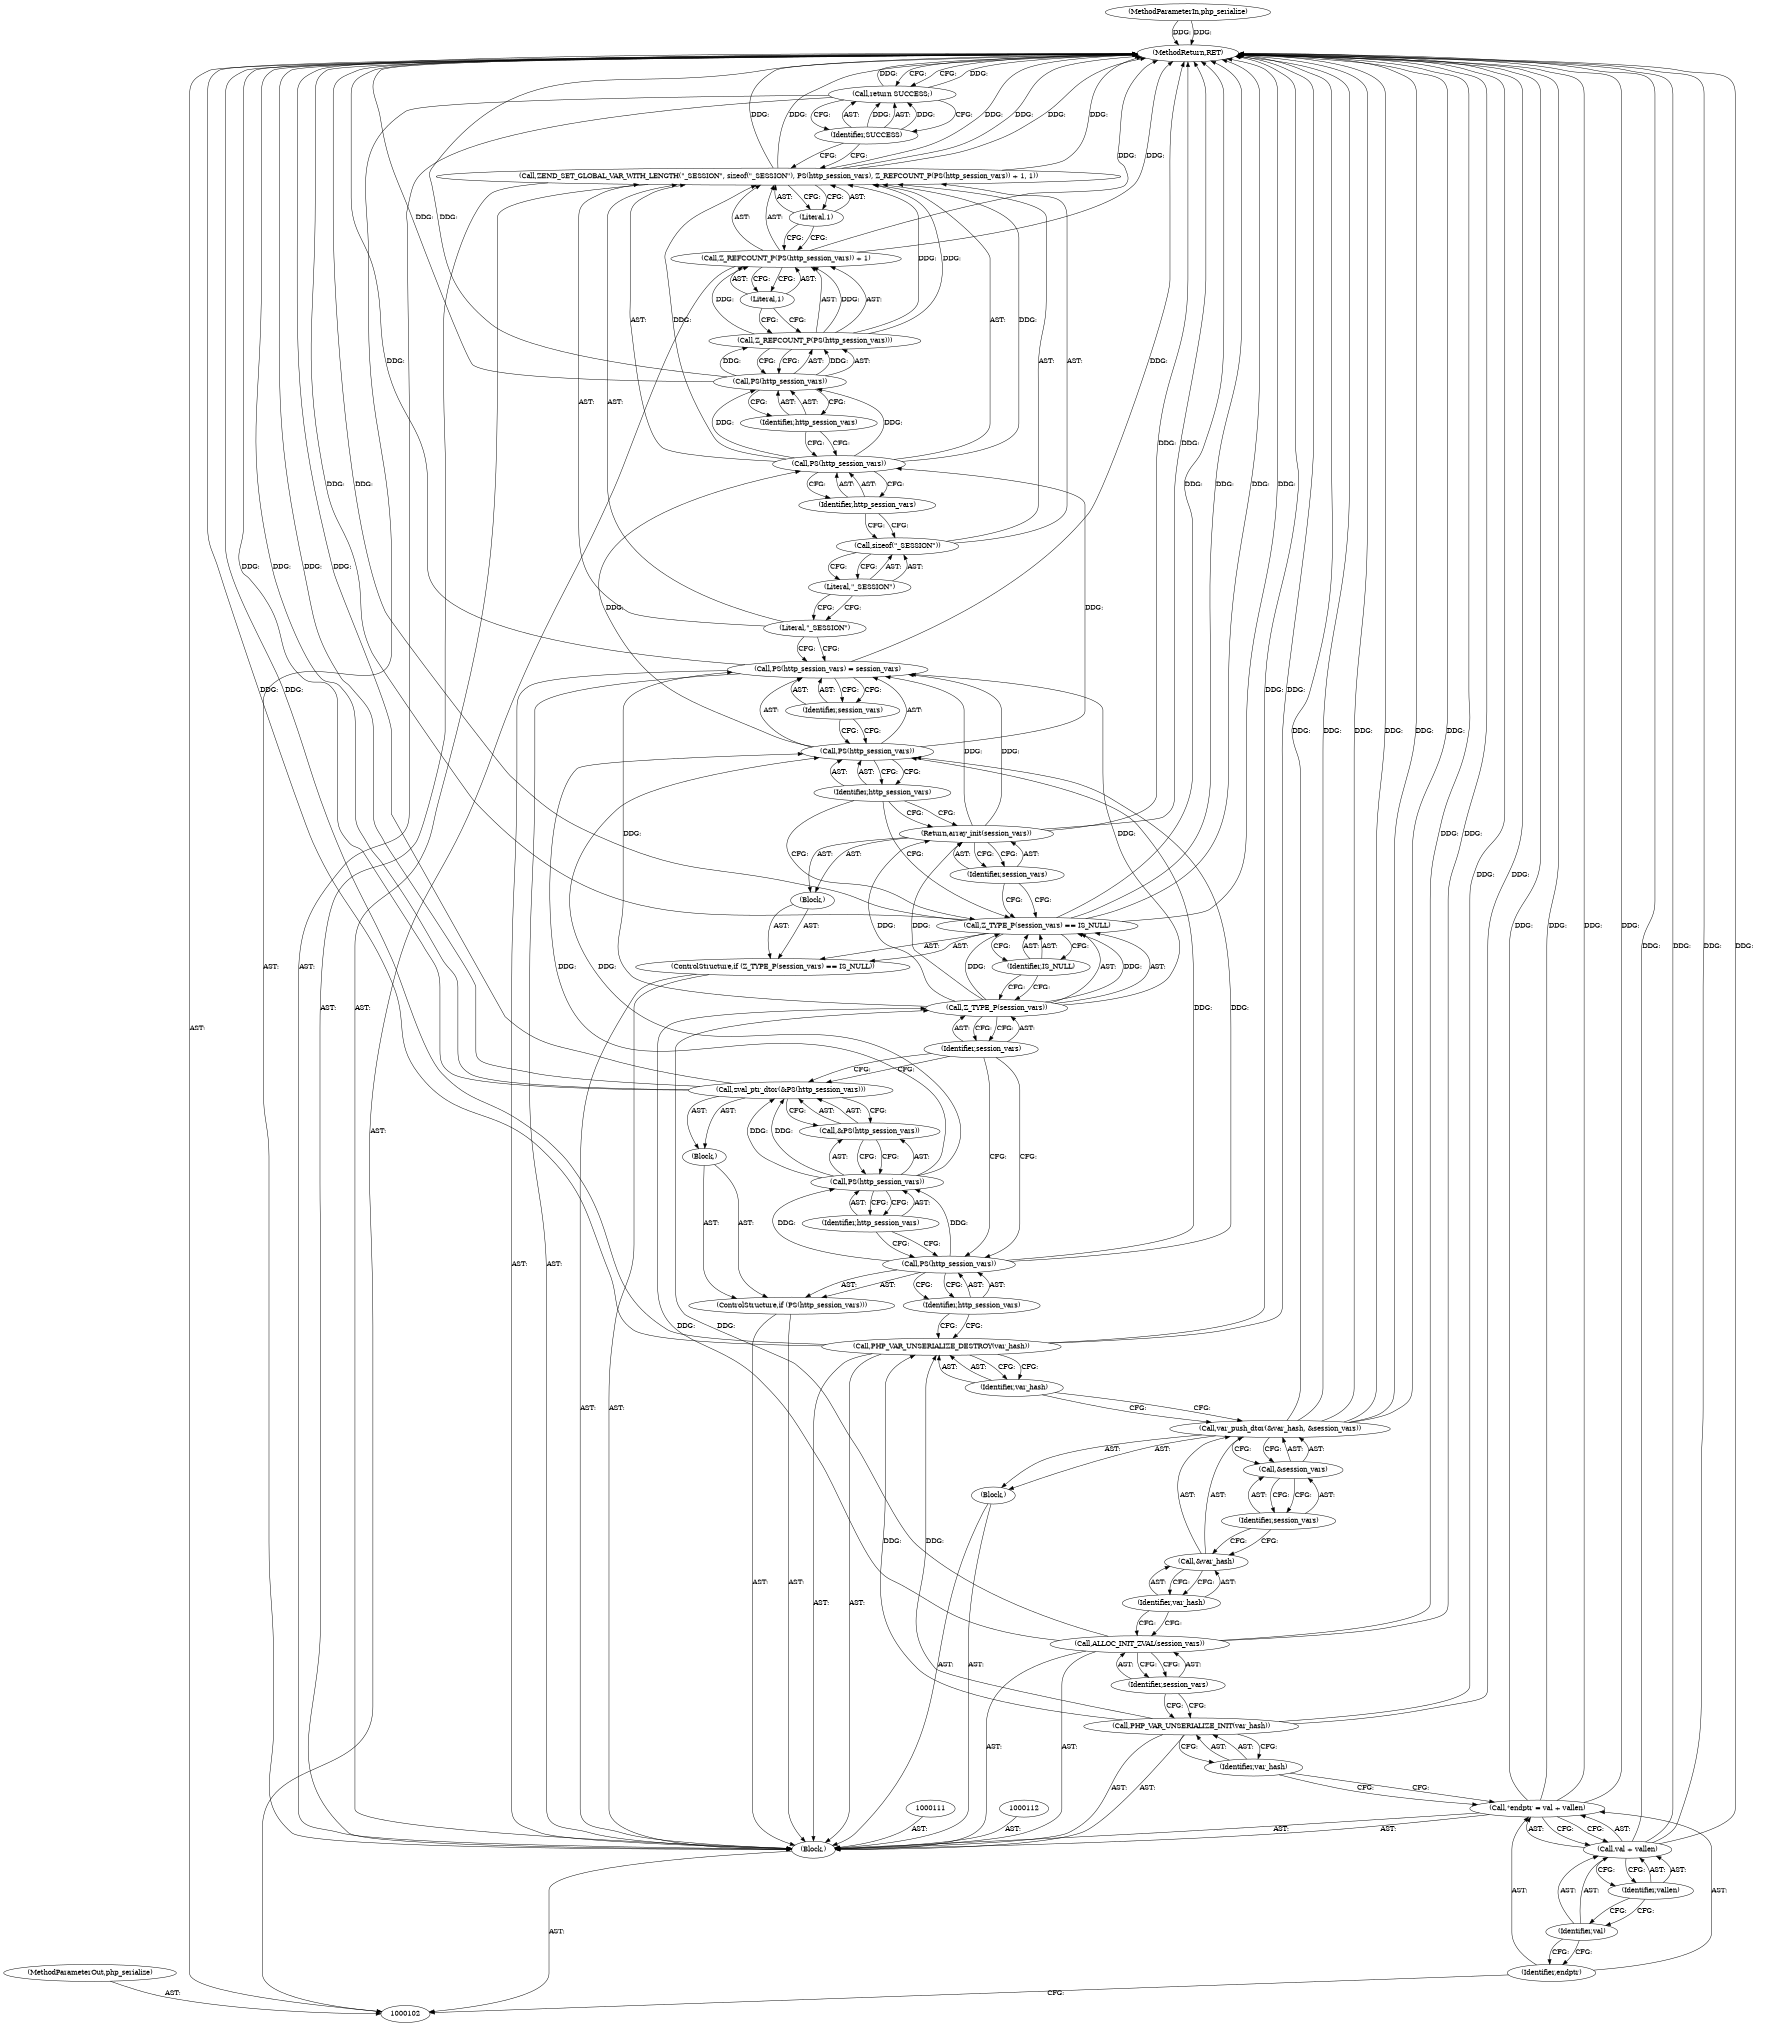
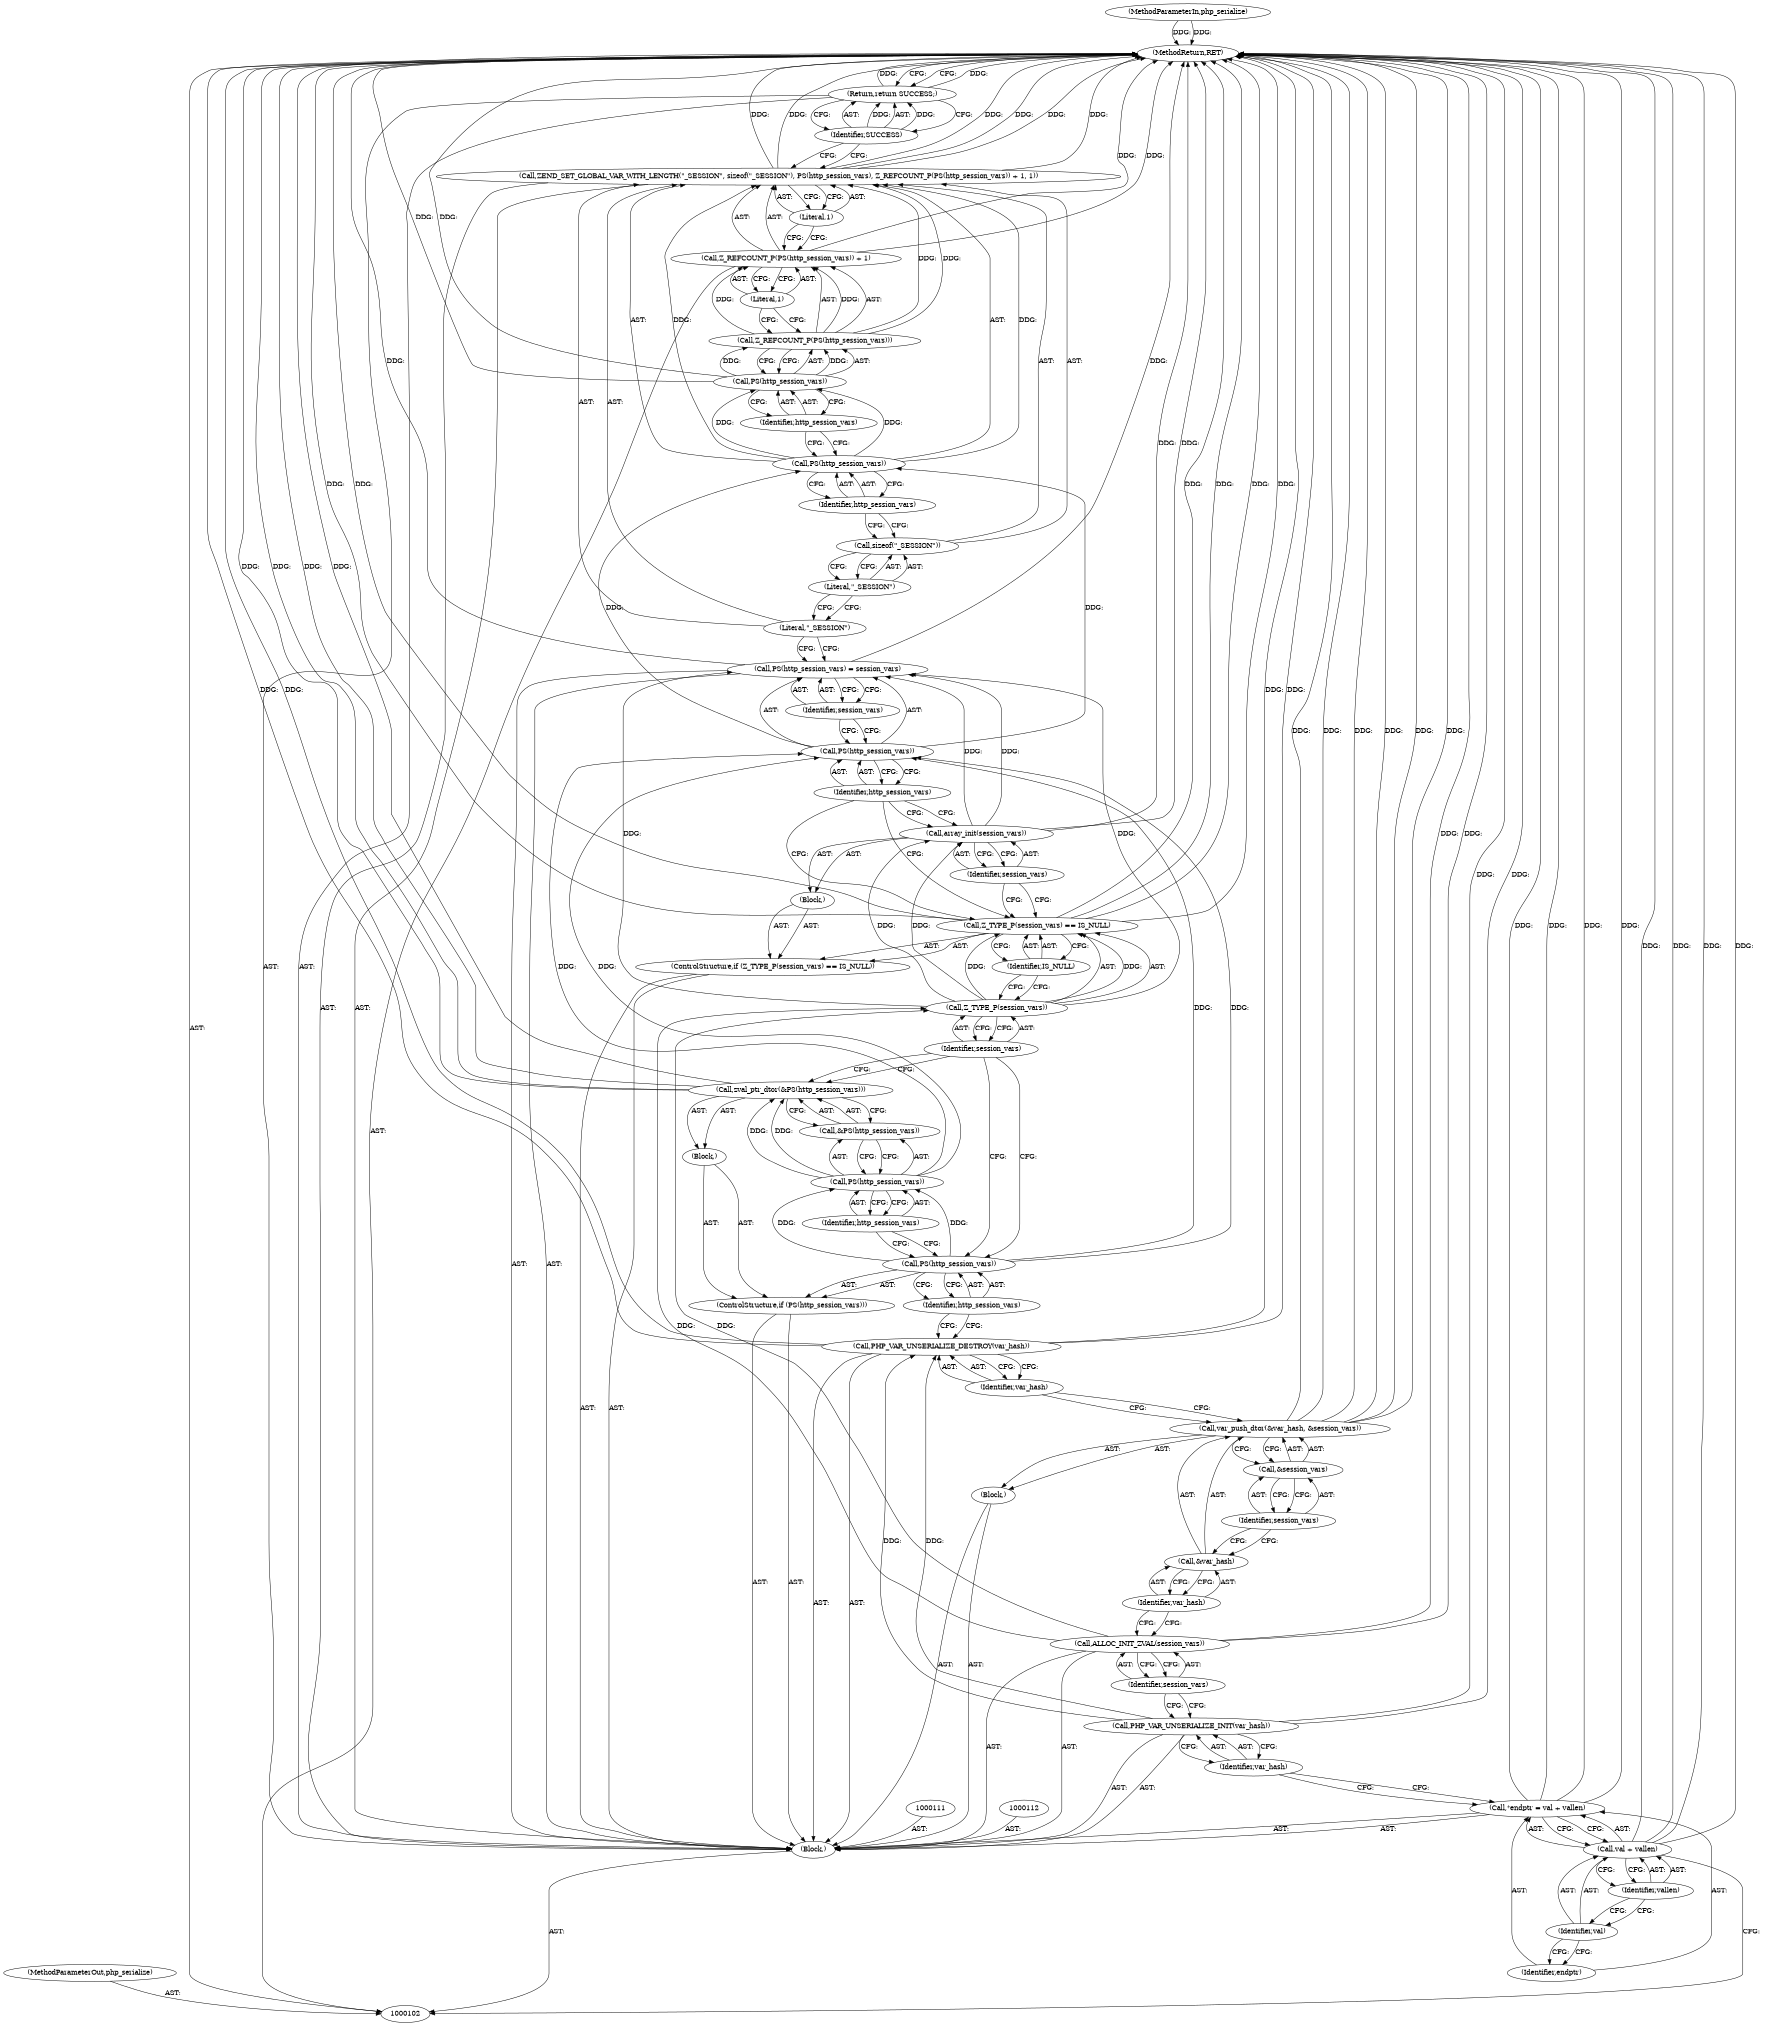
(892, 94) -> (892, 94)
(976, 834) -> (976, 834)
(972, 1994) -> (1177, 2006)
